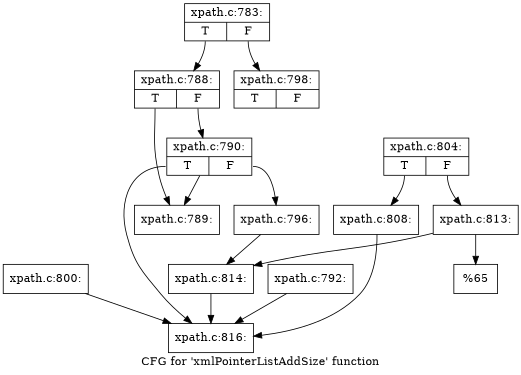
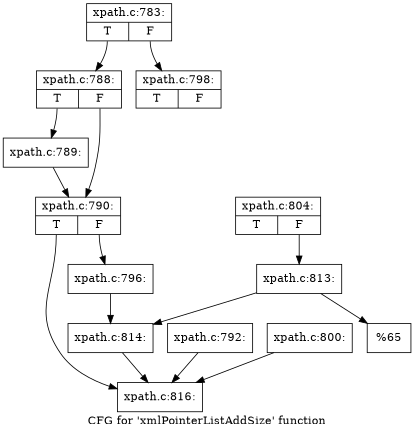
(194, 187) -> (59, 179)
(376, 220) -> none
